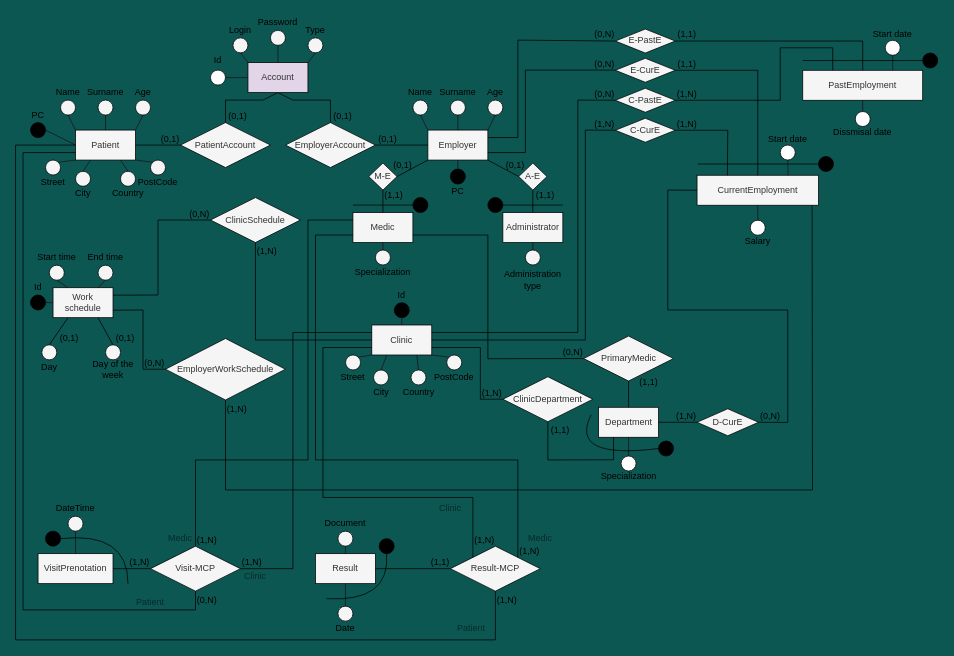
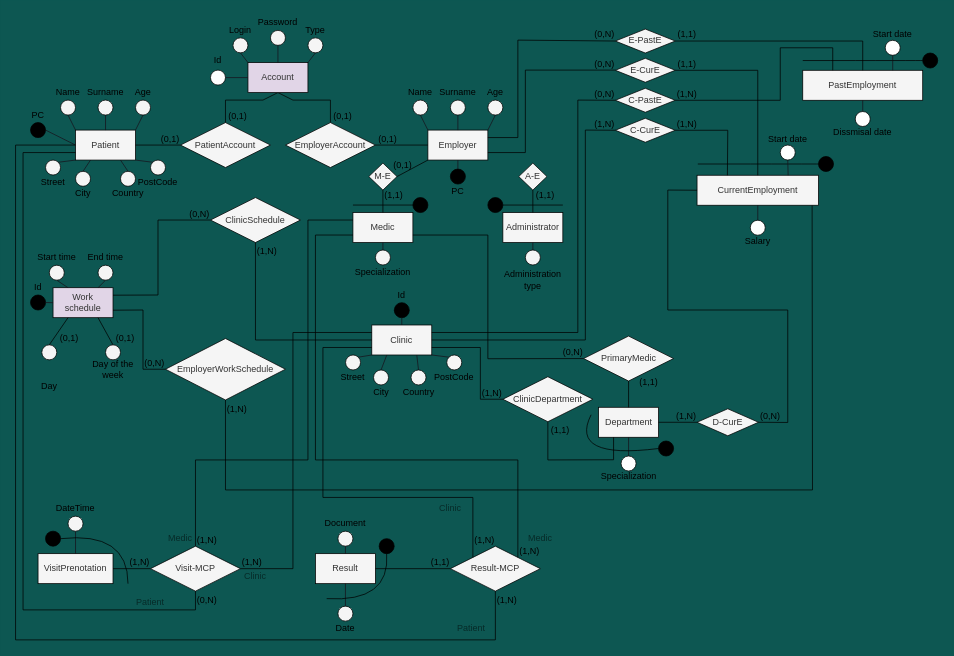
(503, 168) -> none
(83, 303) -> (83, 303)
(49, 368) -> (49, 386)
